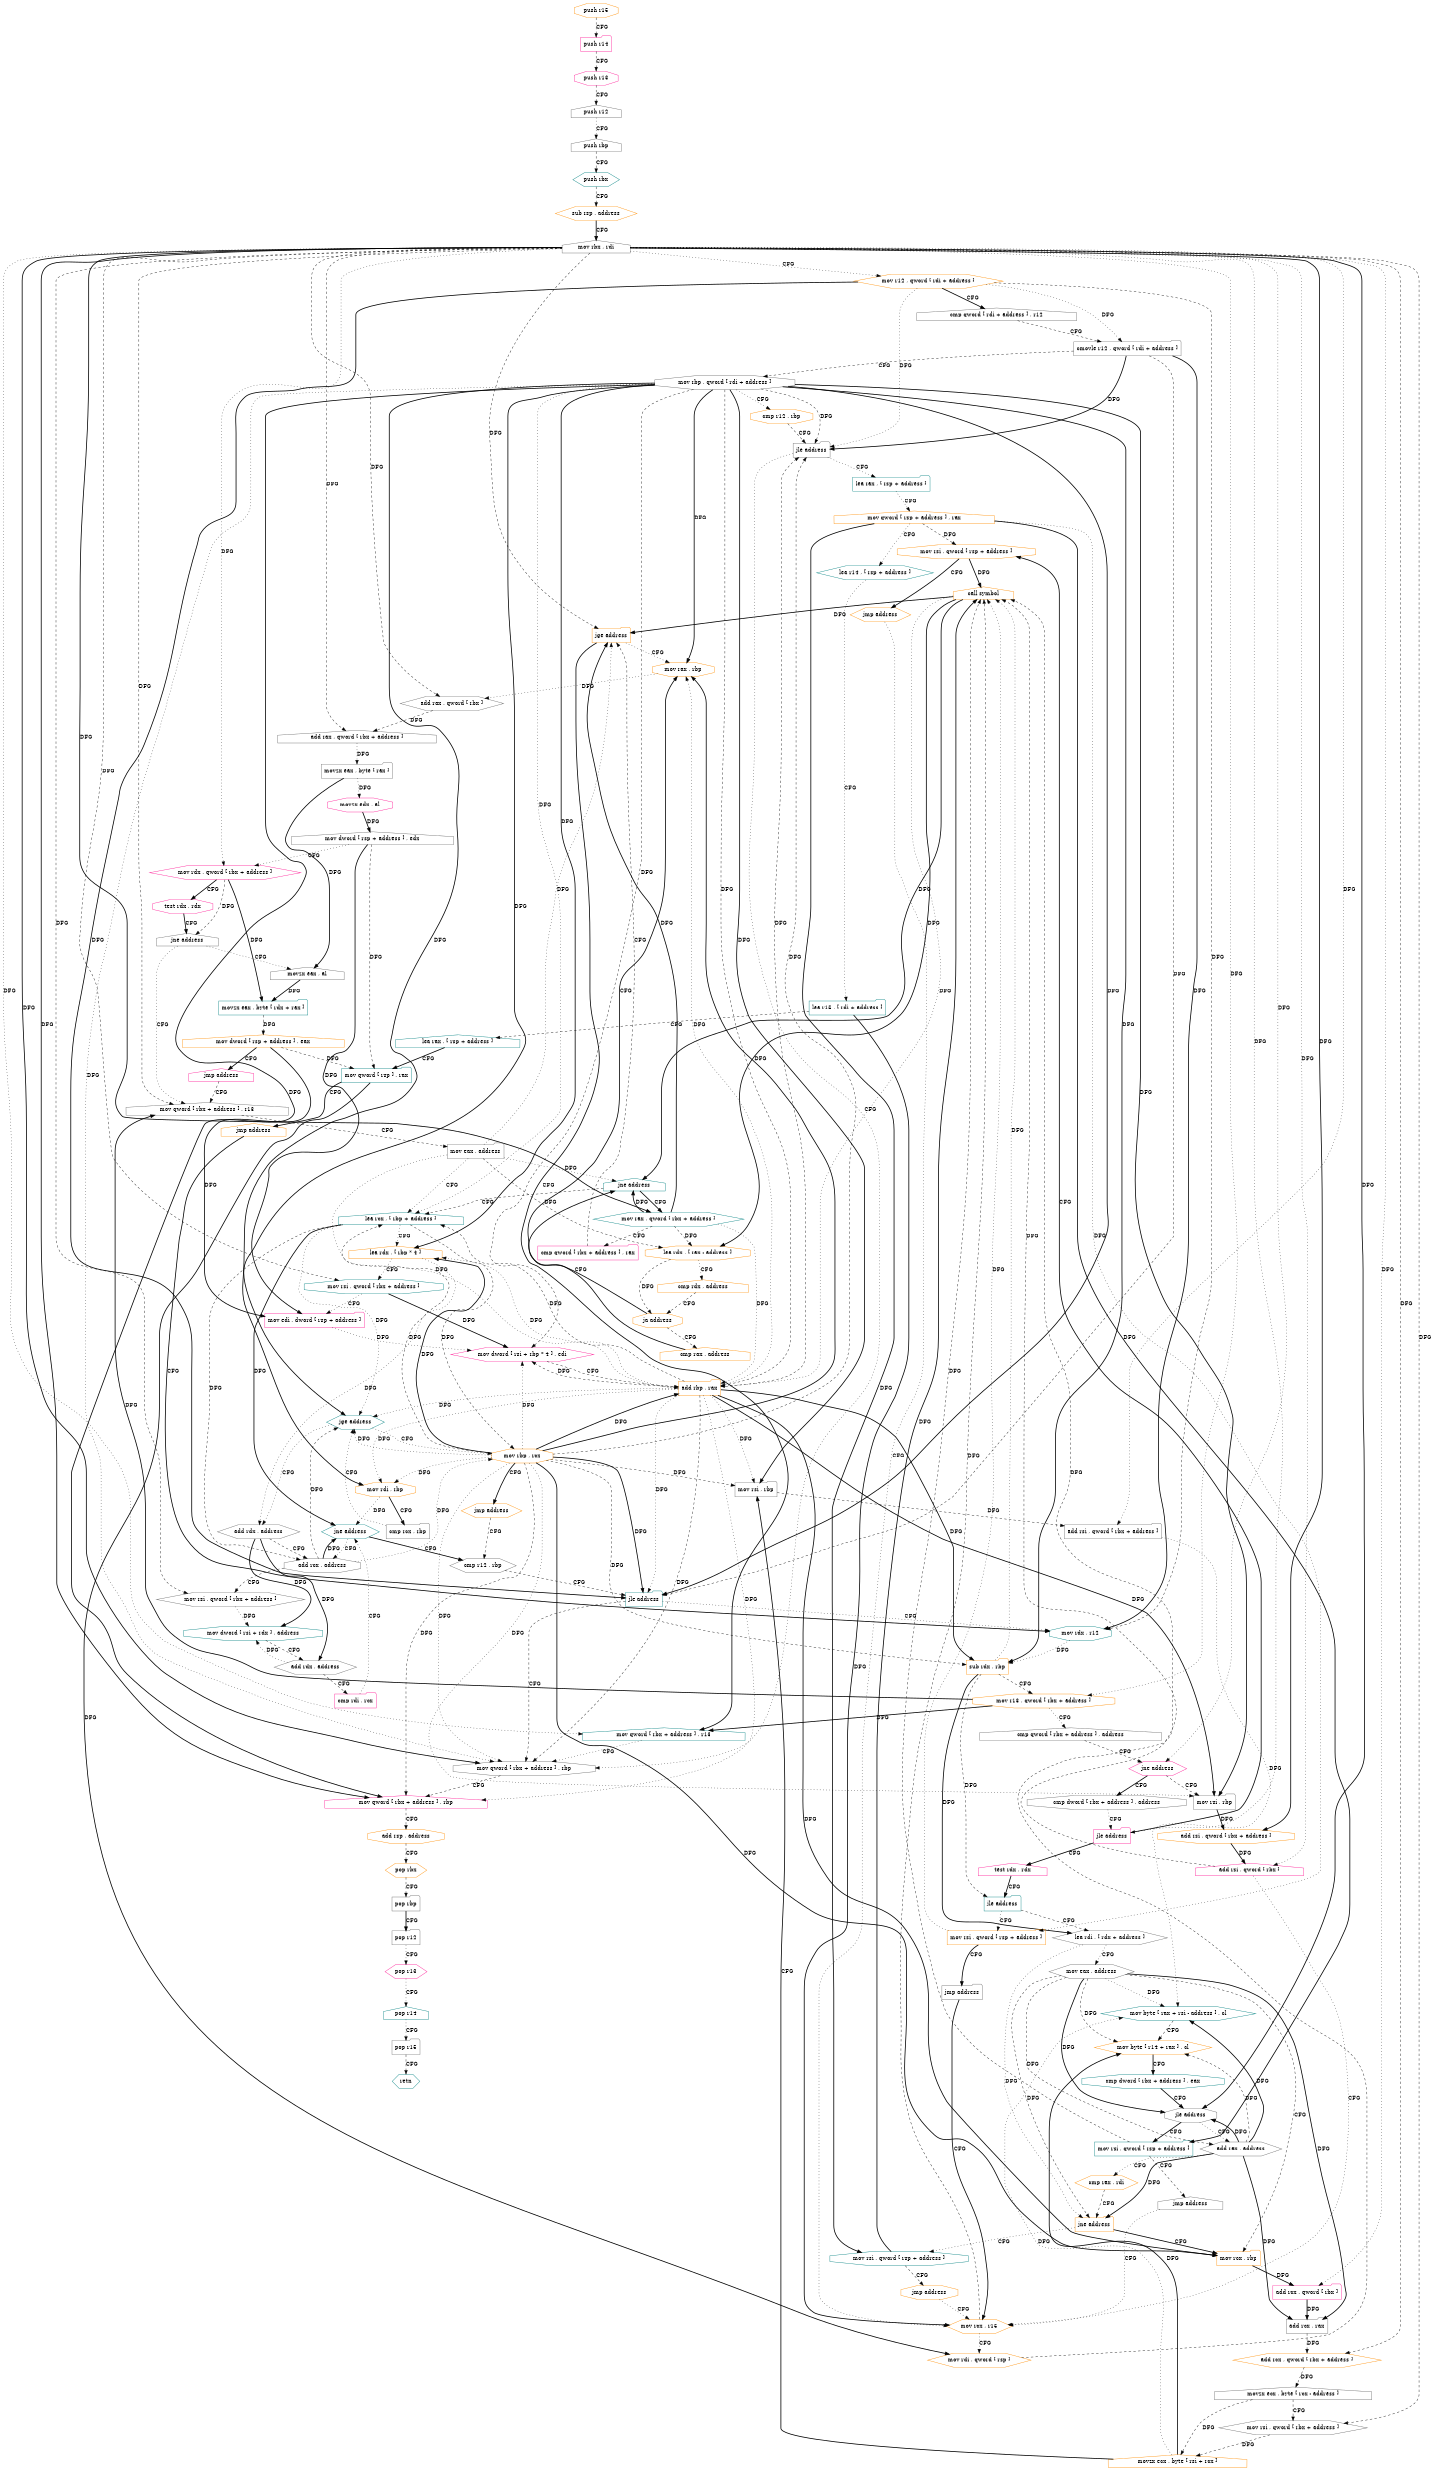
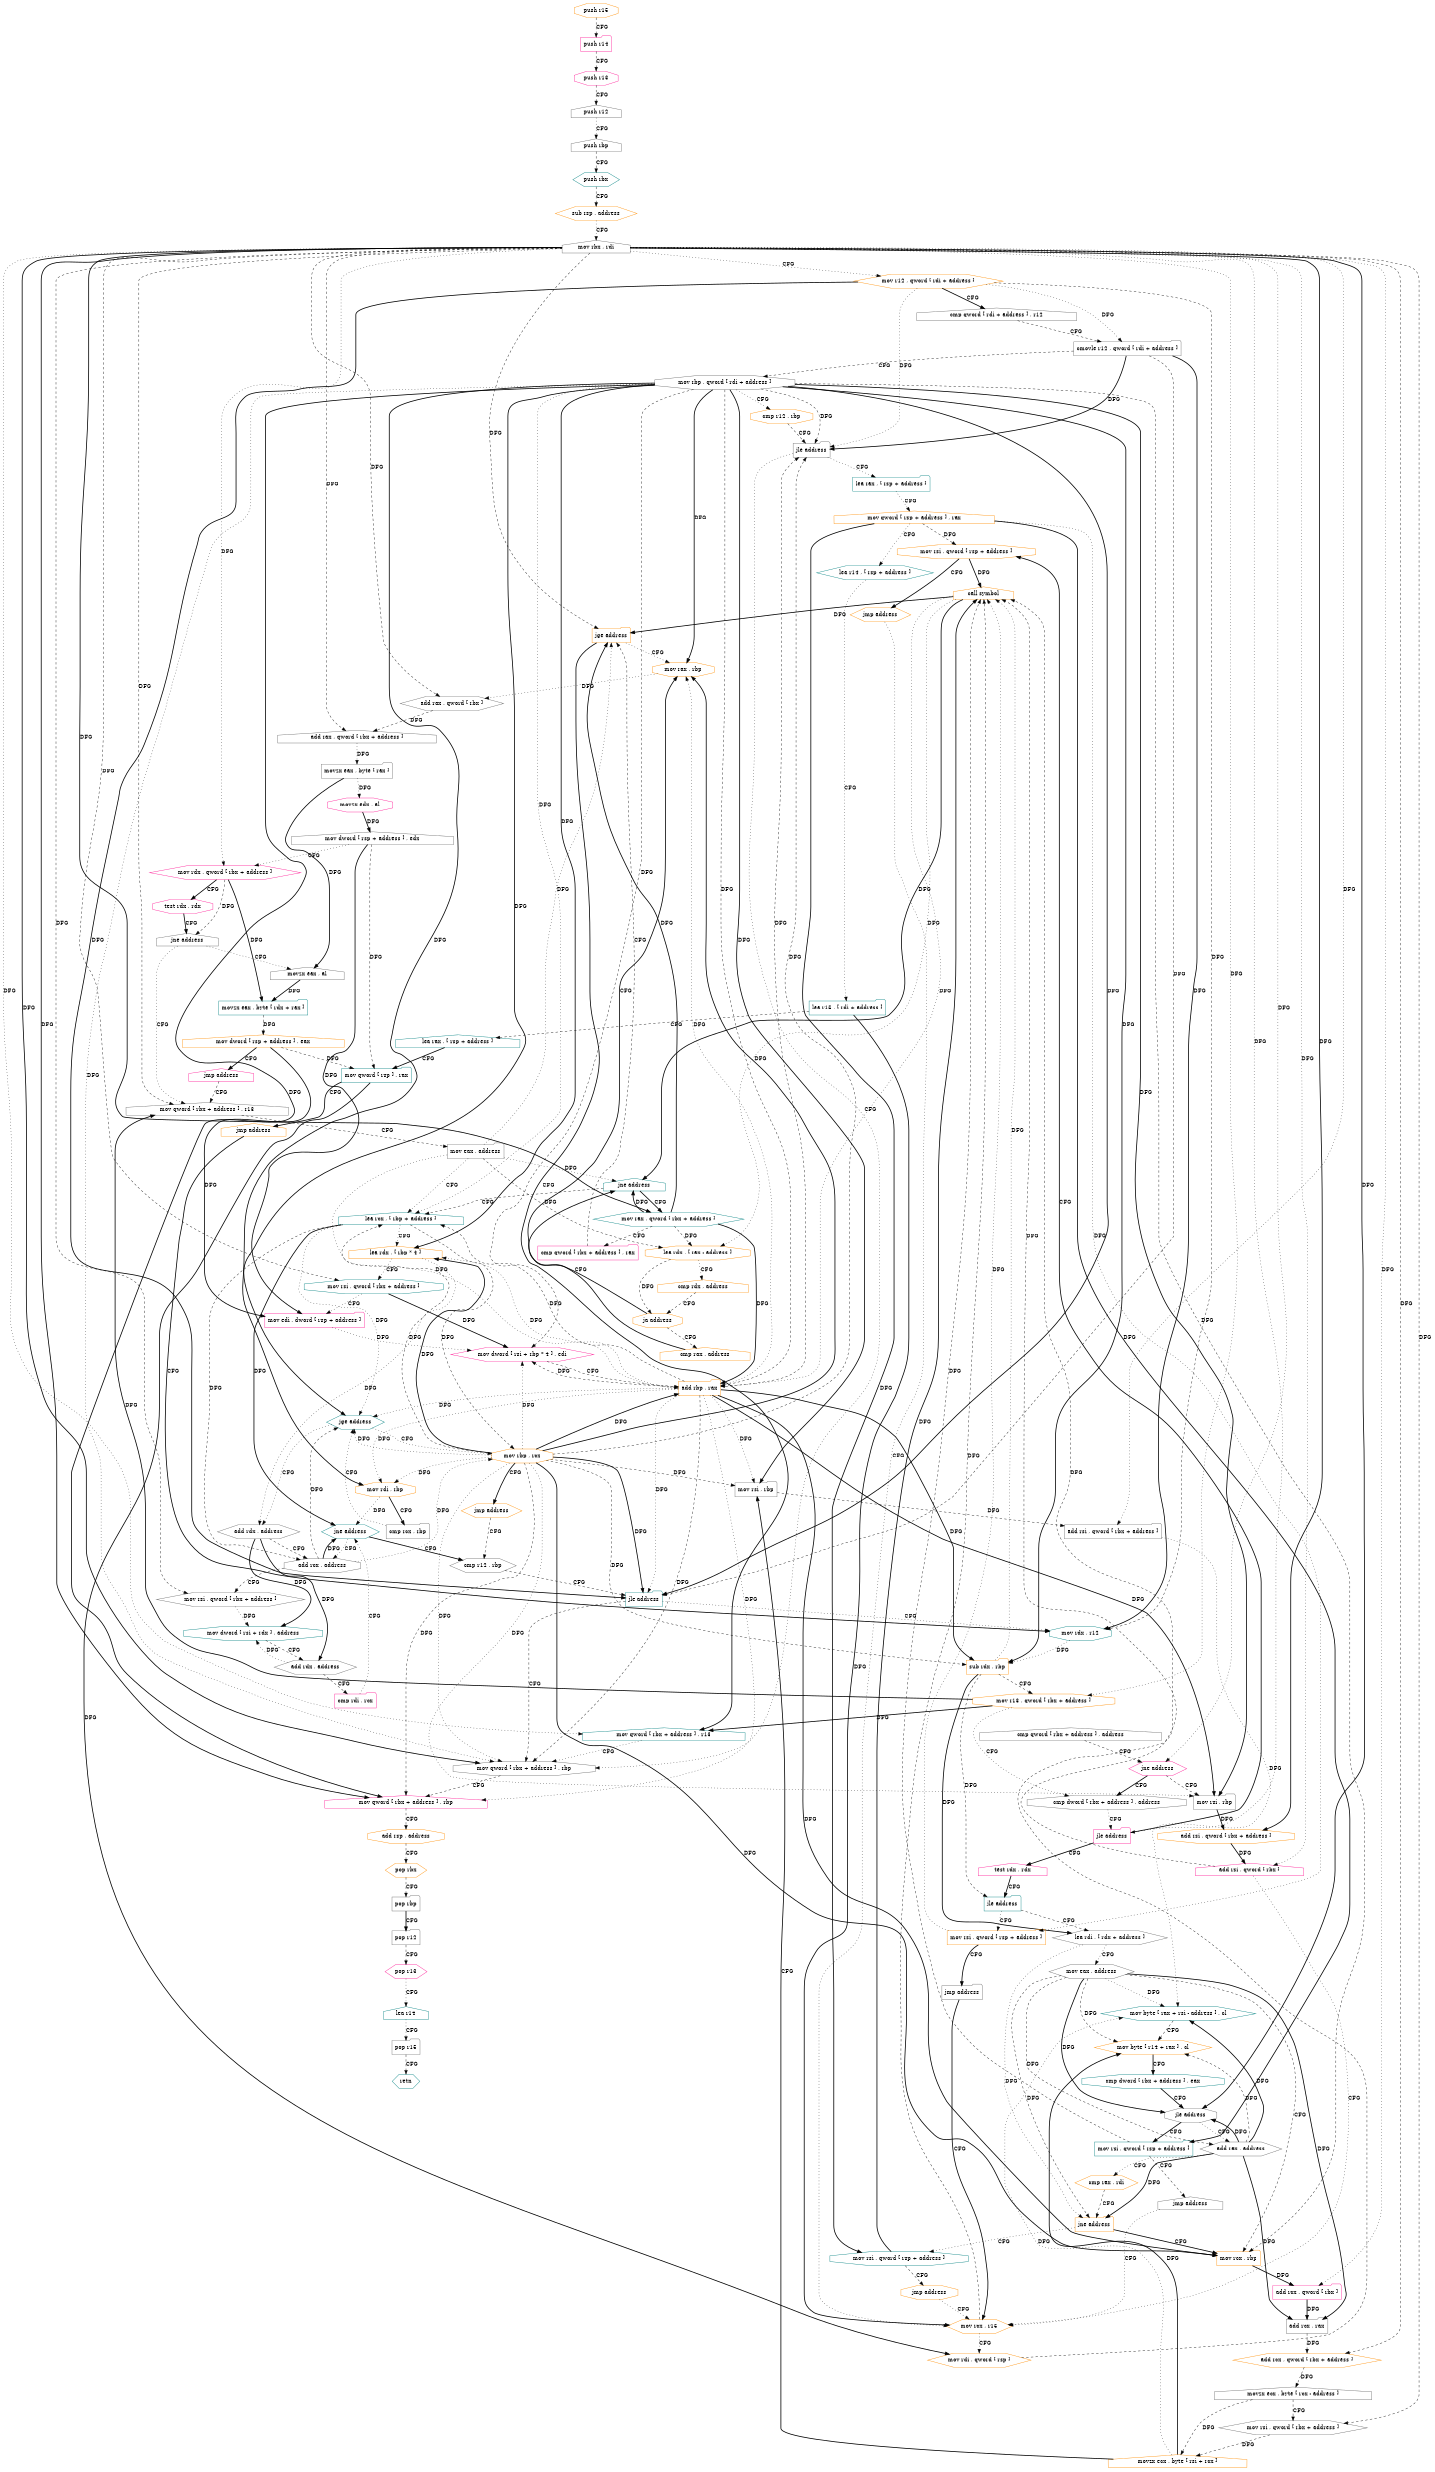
(596, 228) -> (596, 228)
(916, 985) -> (916, 985)
none -> (1159, 1192)
(756, 1300) -> (756, 1300)
(1056, 1717) -> (992, 1760)
(406, 1953) -> (406, 1953)
(406, 2014) -> (406, 2014)
